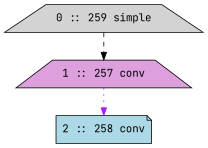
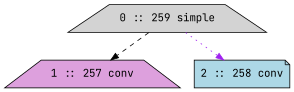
(104, 98) -> (201, 44)
